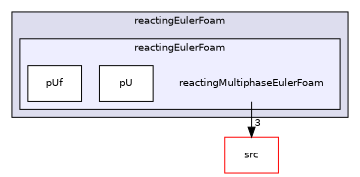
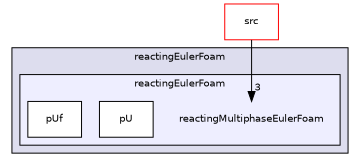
(252, 114) -> (252, 66)
